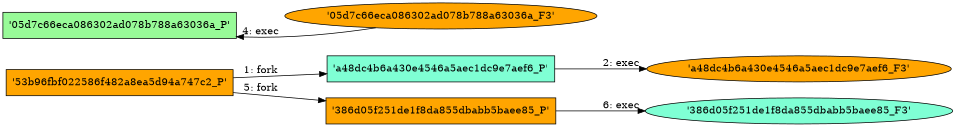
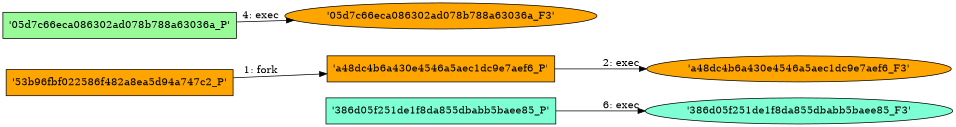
(310, 35) -> (261, 21)
(441, 69) -> (441, 69)
(276, 96) -> none
(441, 111) -> (441, 111)
